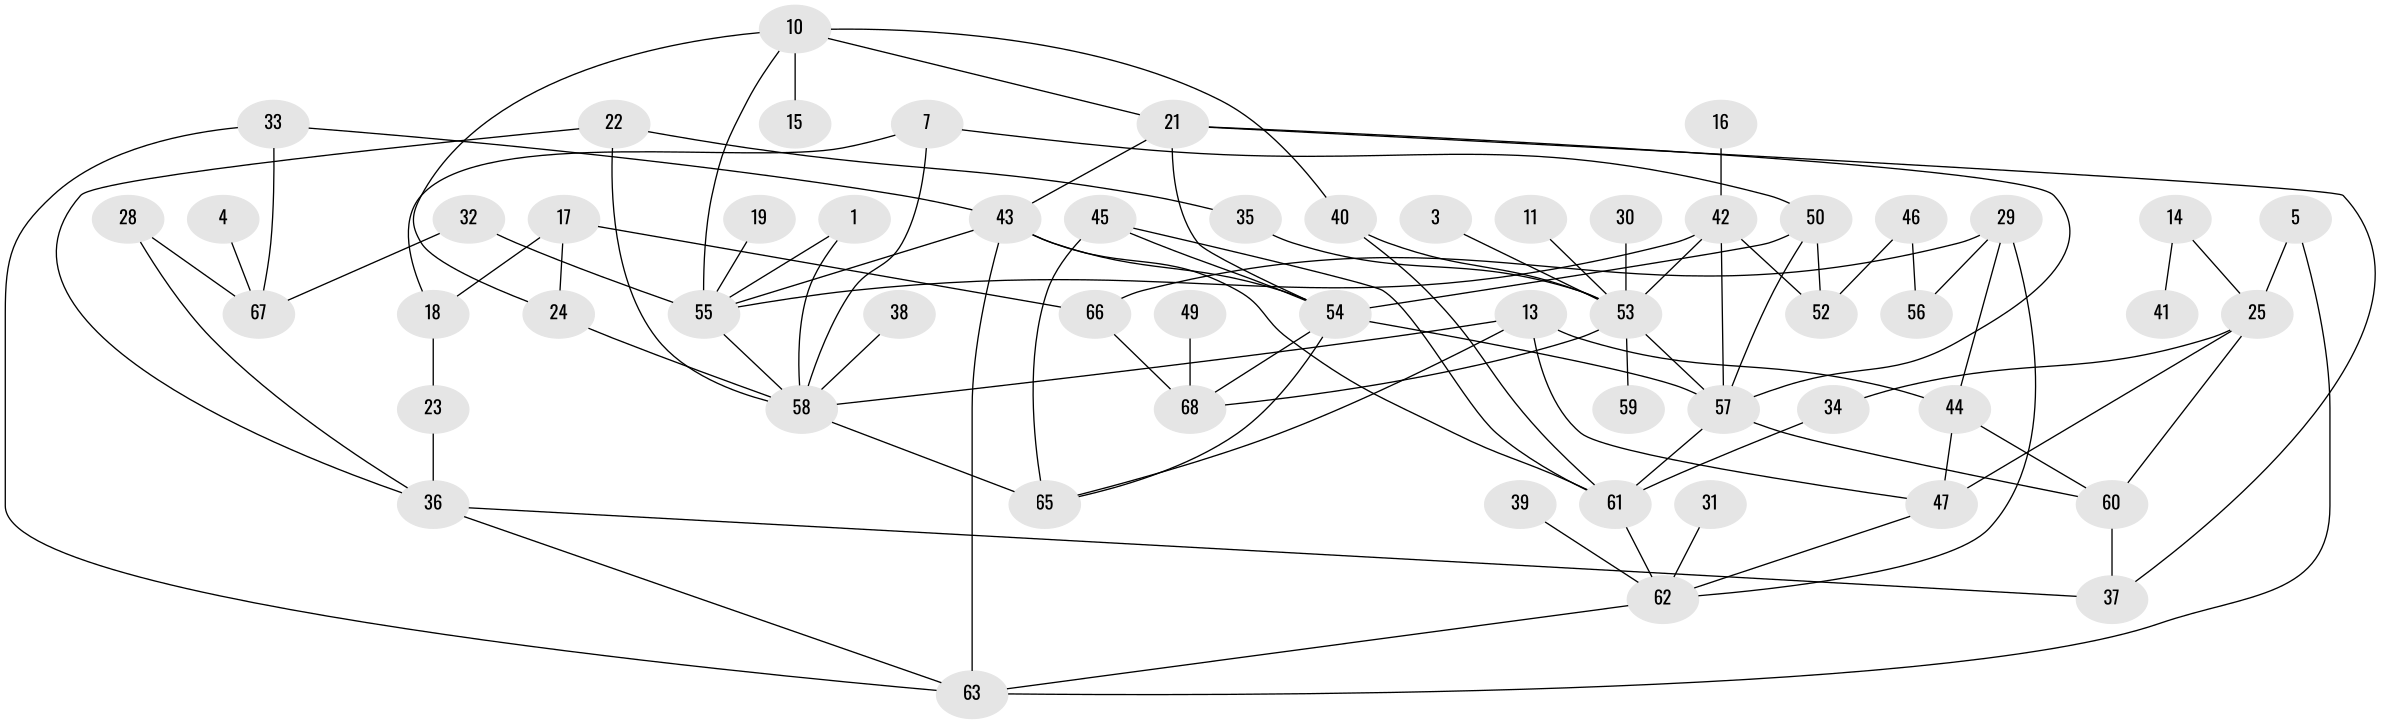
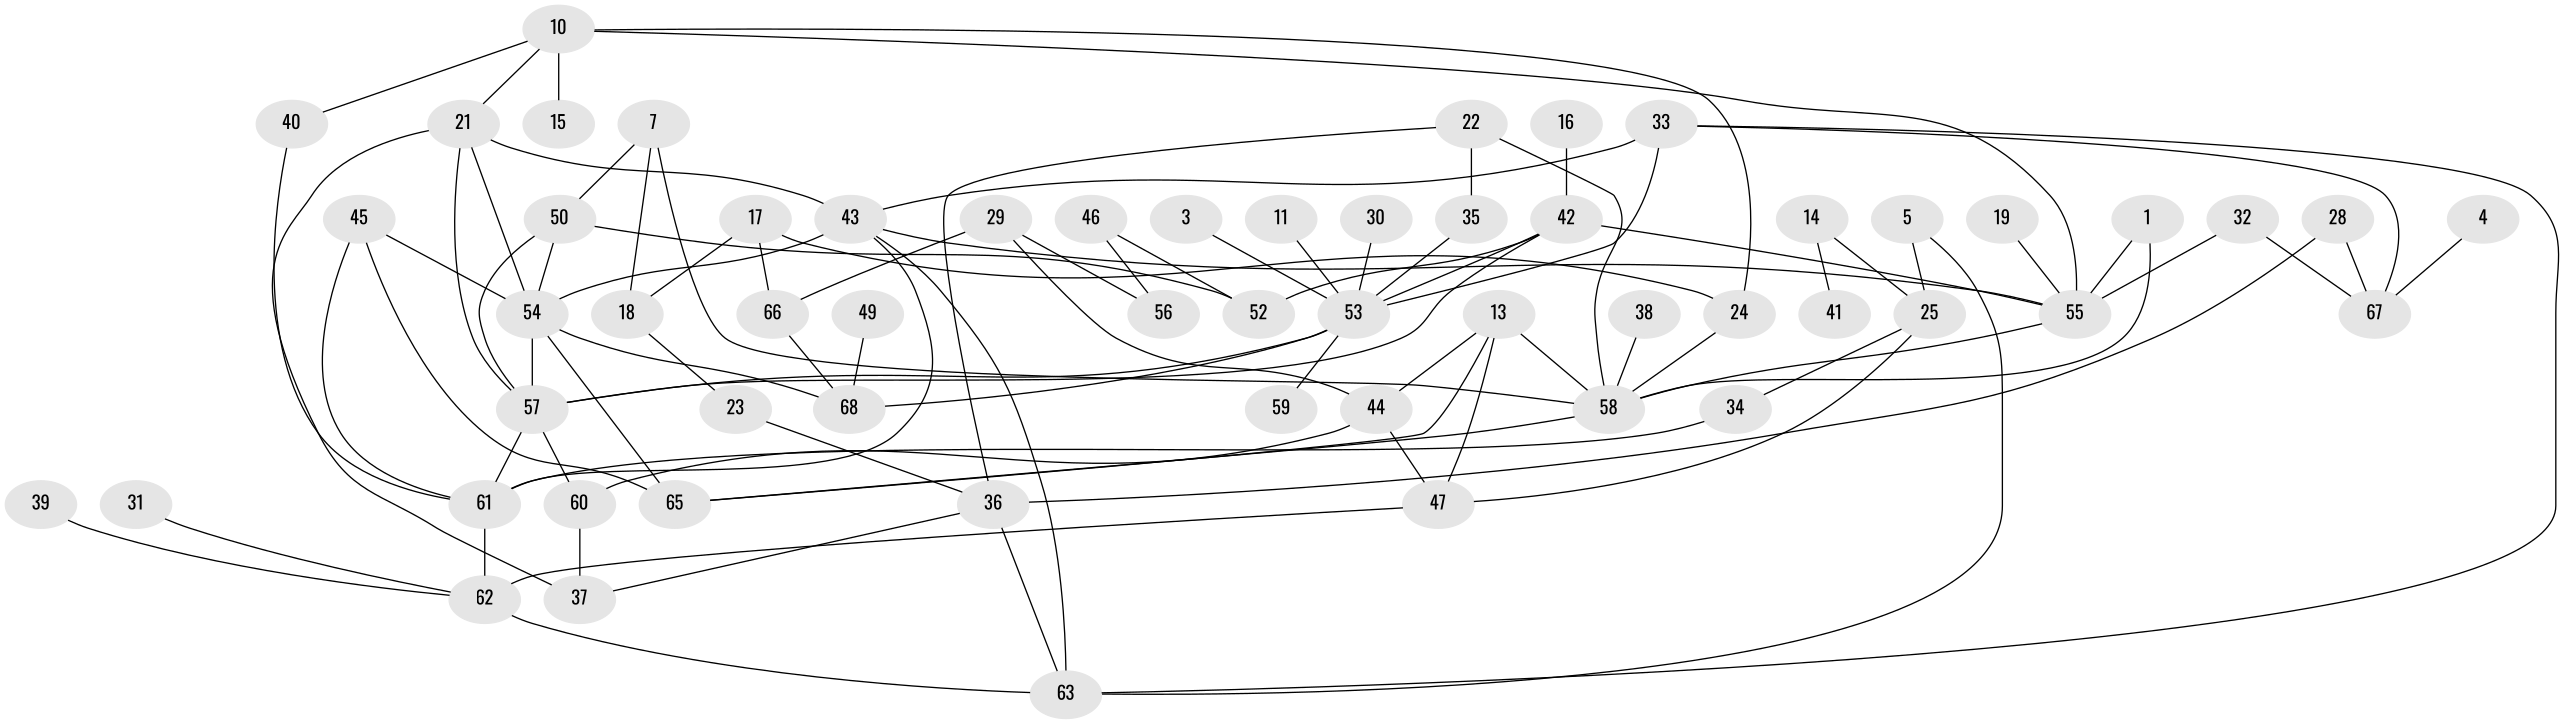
(1483, 267) -> (1578, 256)
(2185, 409) -> none
(1988, 529) -> none
